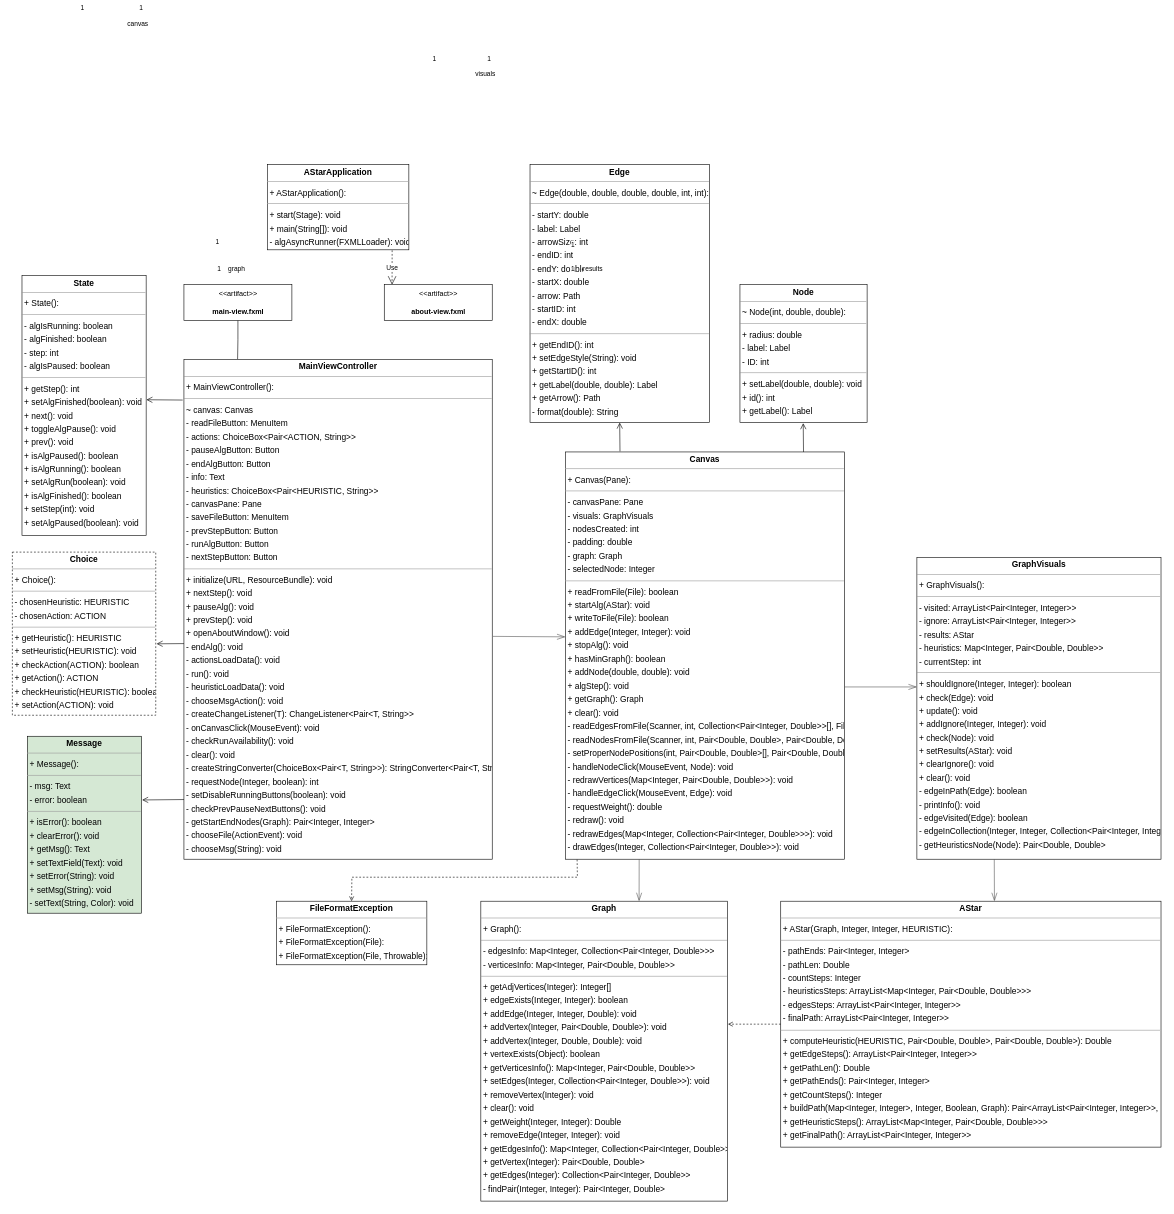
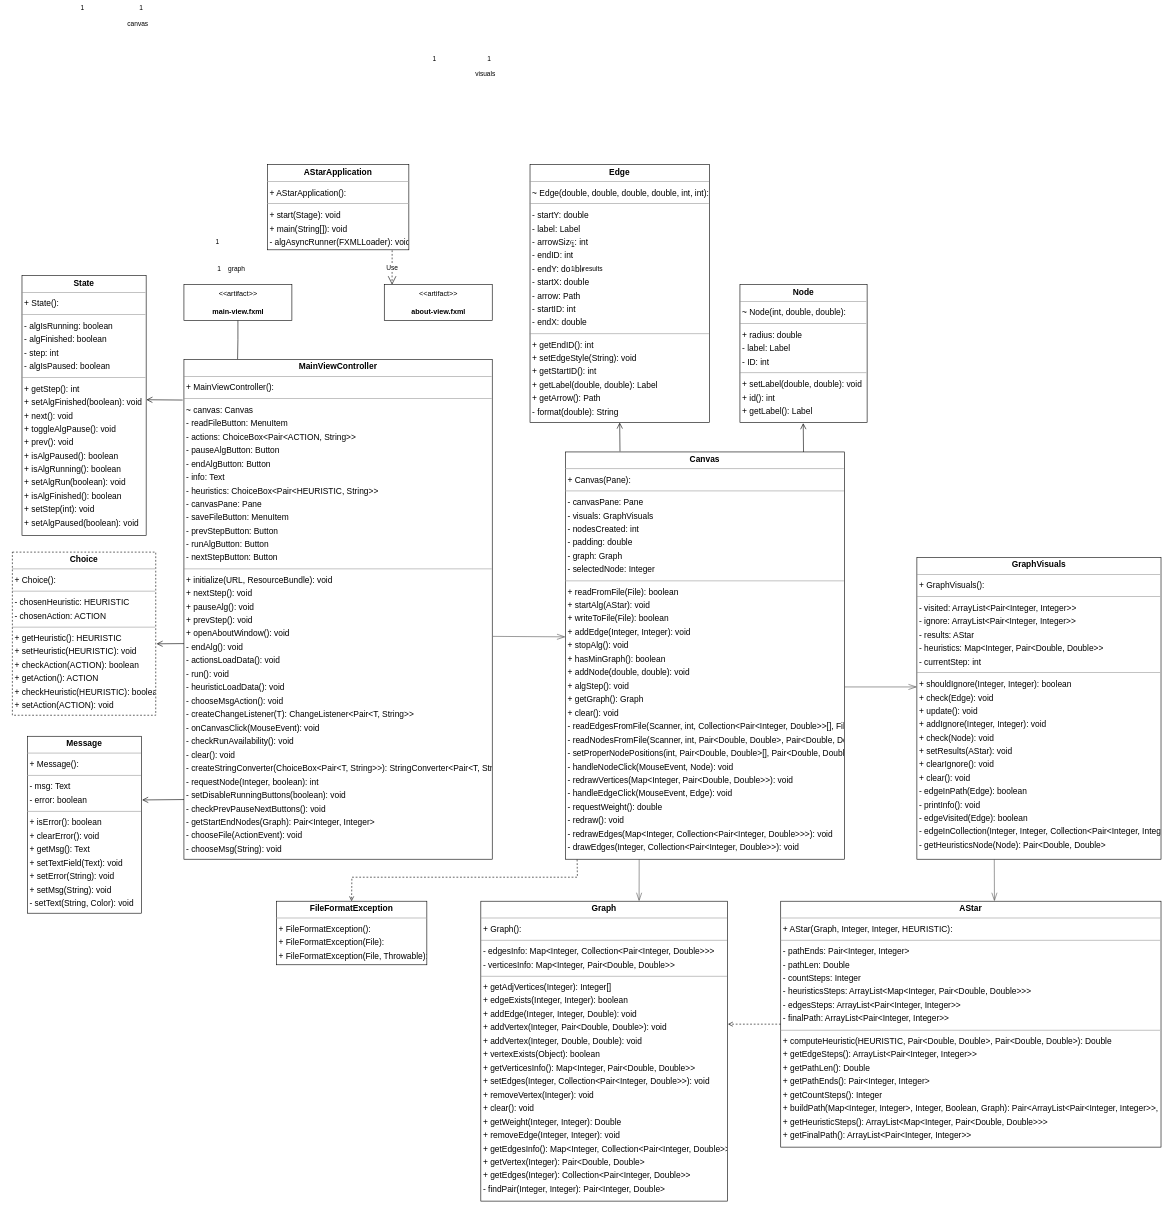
(84, 825) -> (84, 825)
